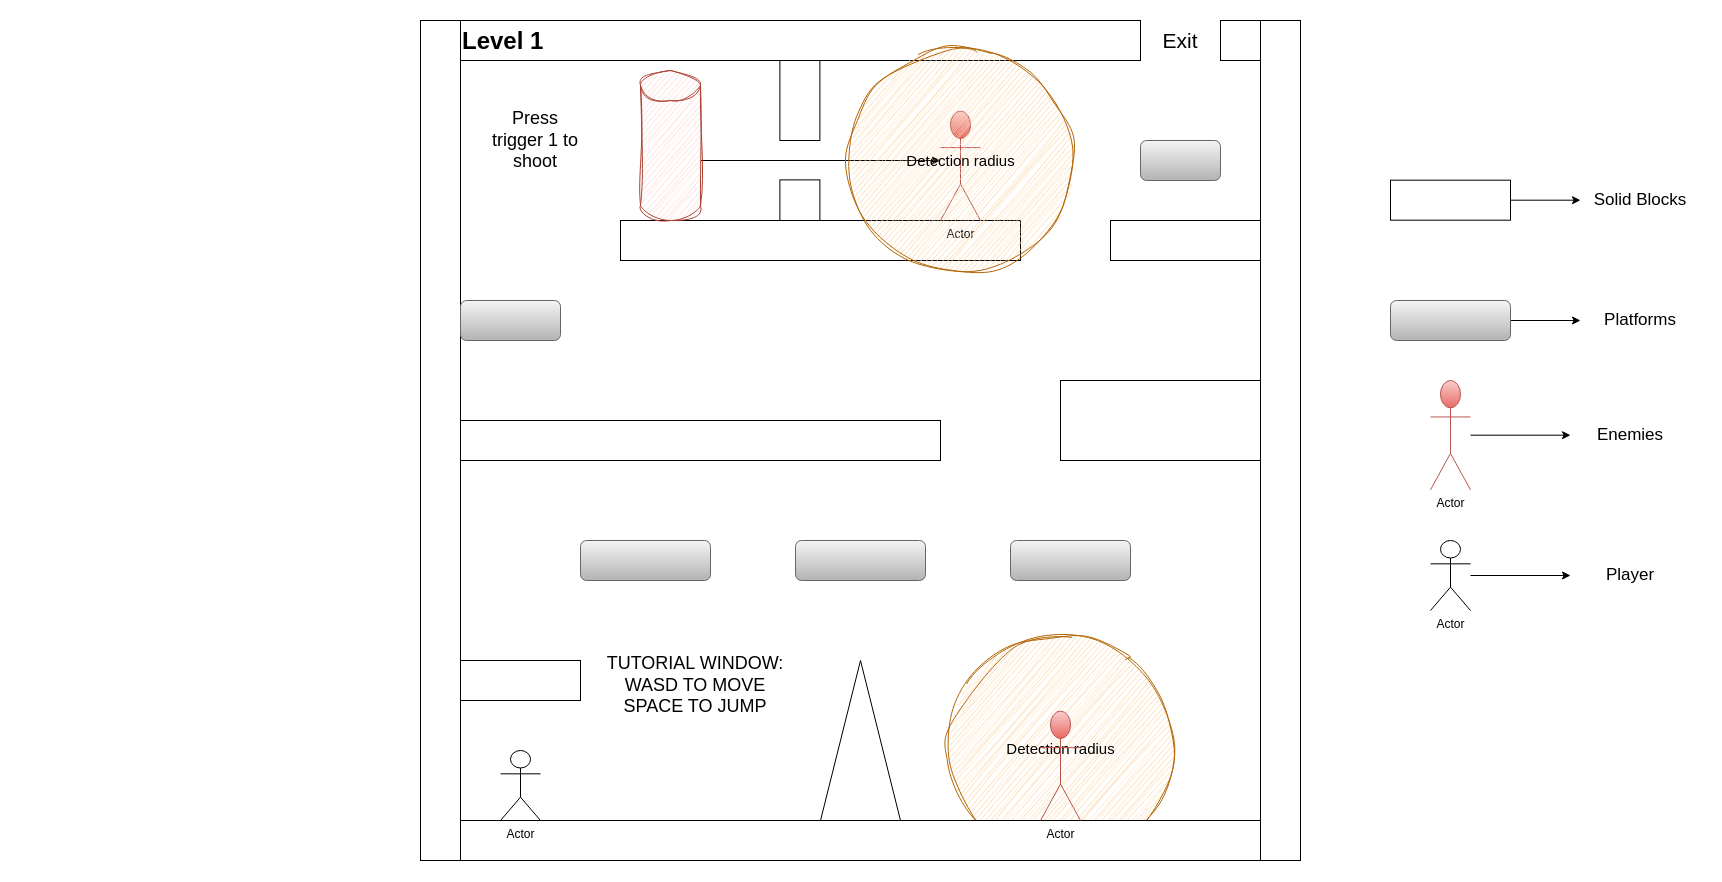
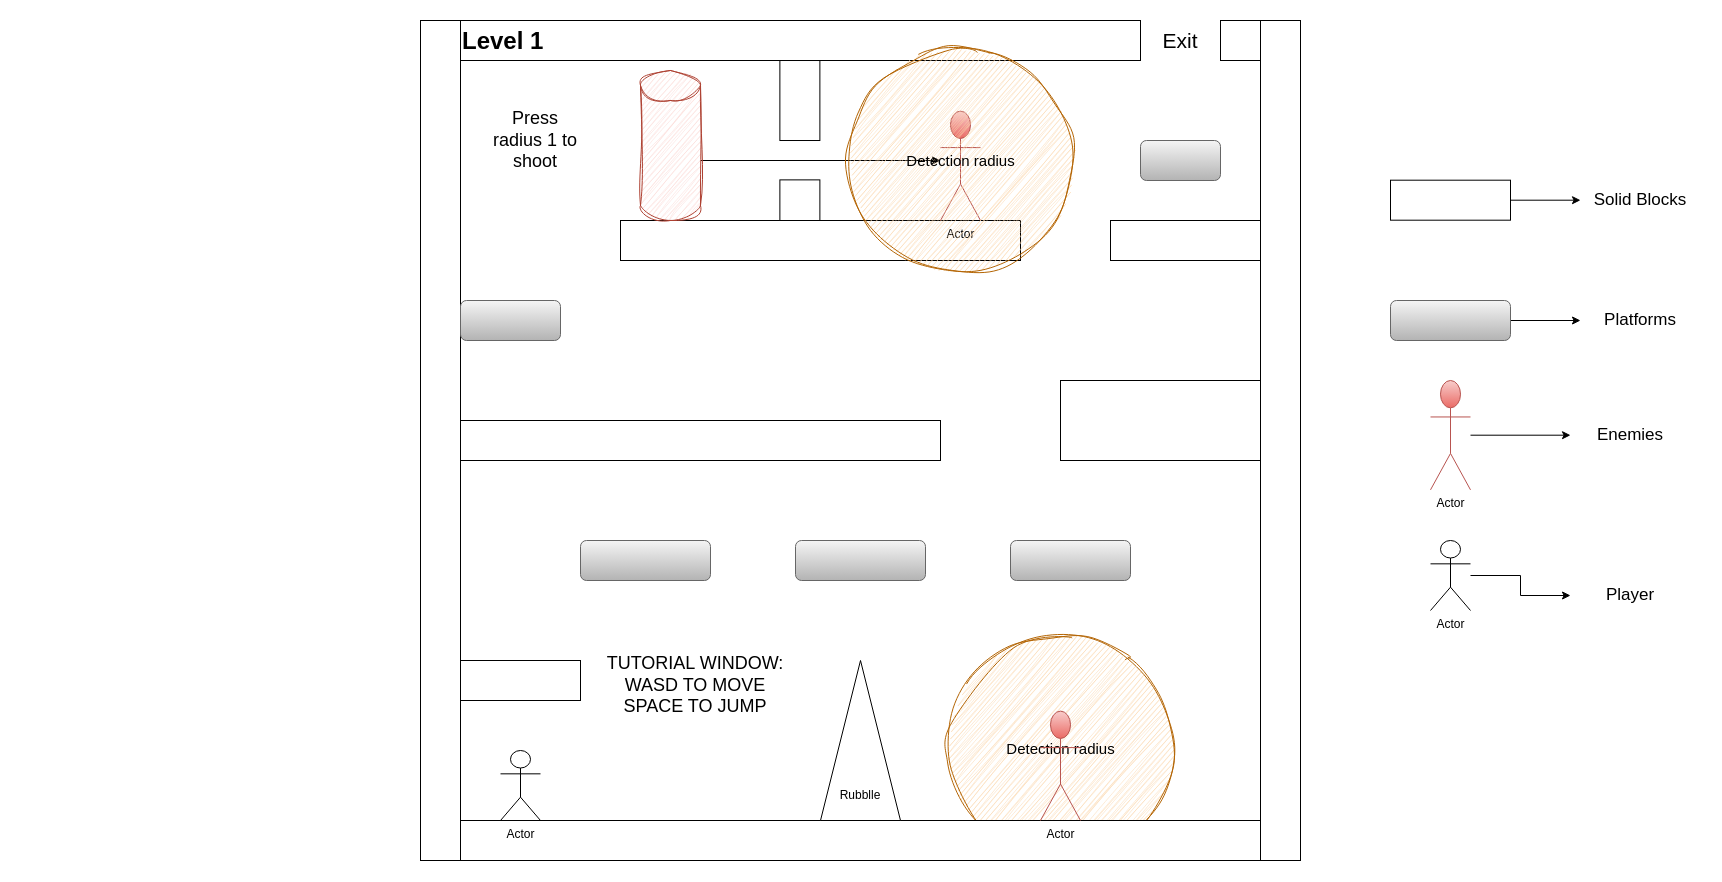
(536, 141) -> (536, 141)
(1631, 576) -> (1631, 596)
none -> (861, 796)
